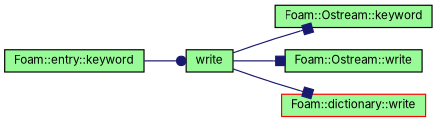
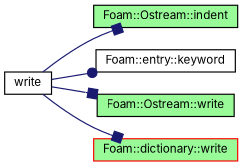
(354, 16) -> (166, 16)
(74, 61) -> (166, 61)
(160, 61) -> (69, 77)
(210, 61) -> (28, 83)
